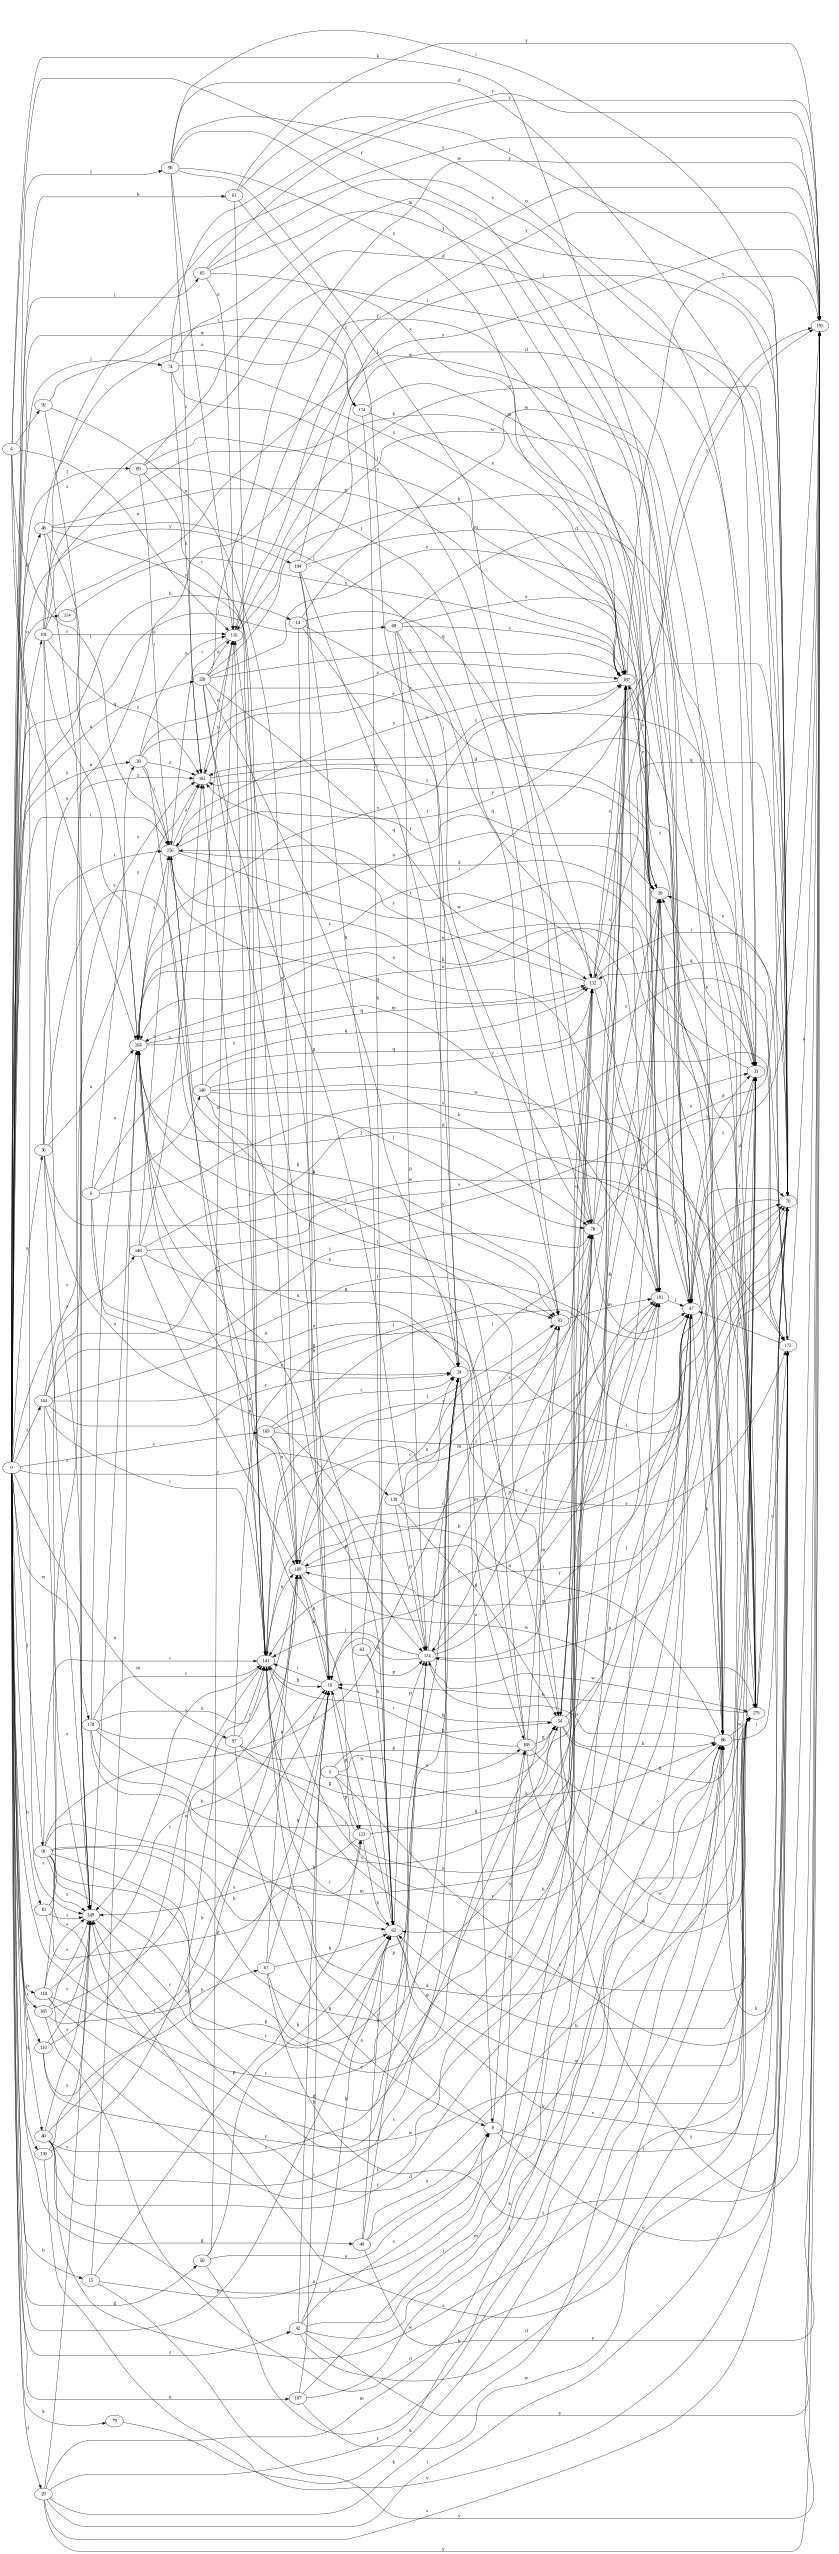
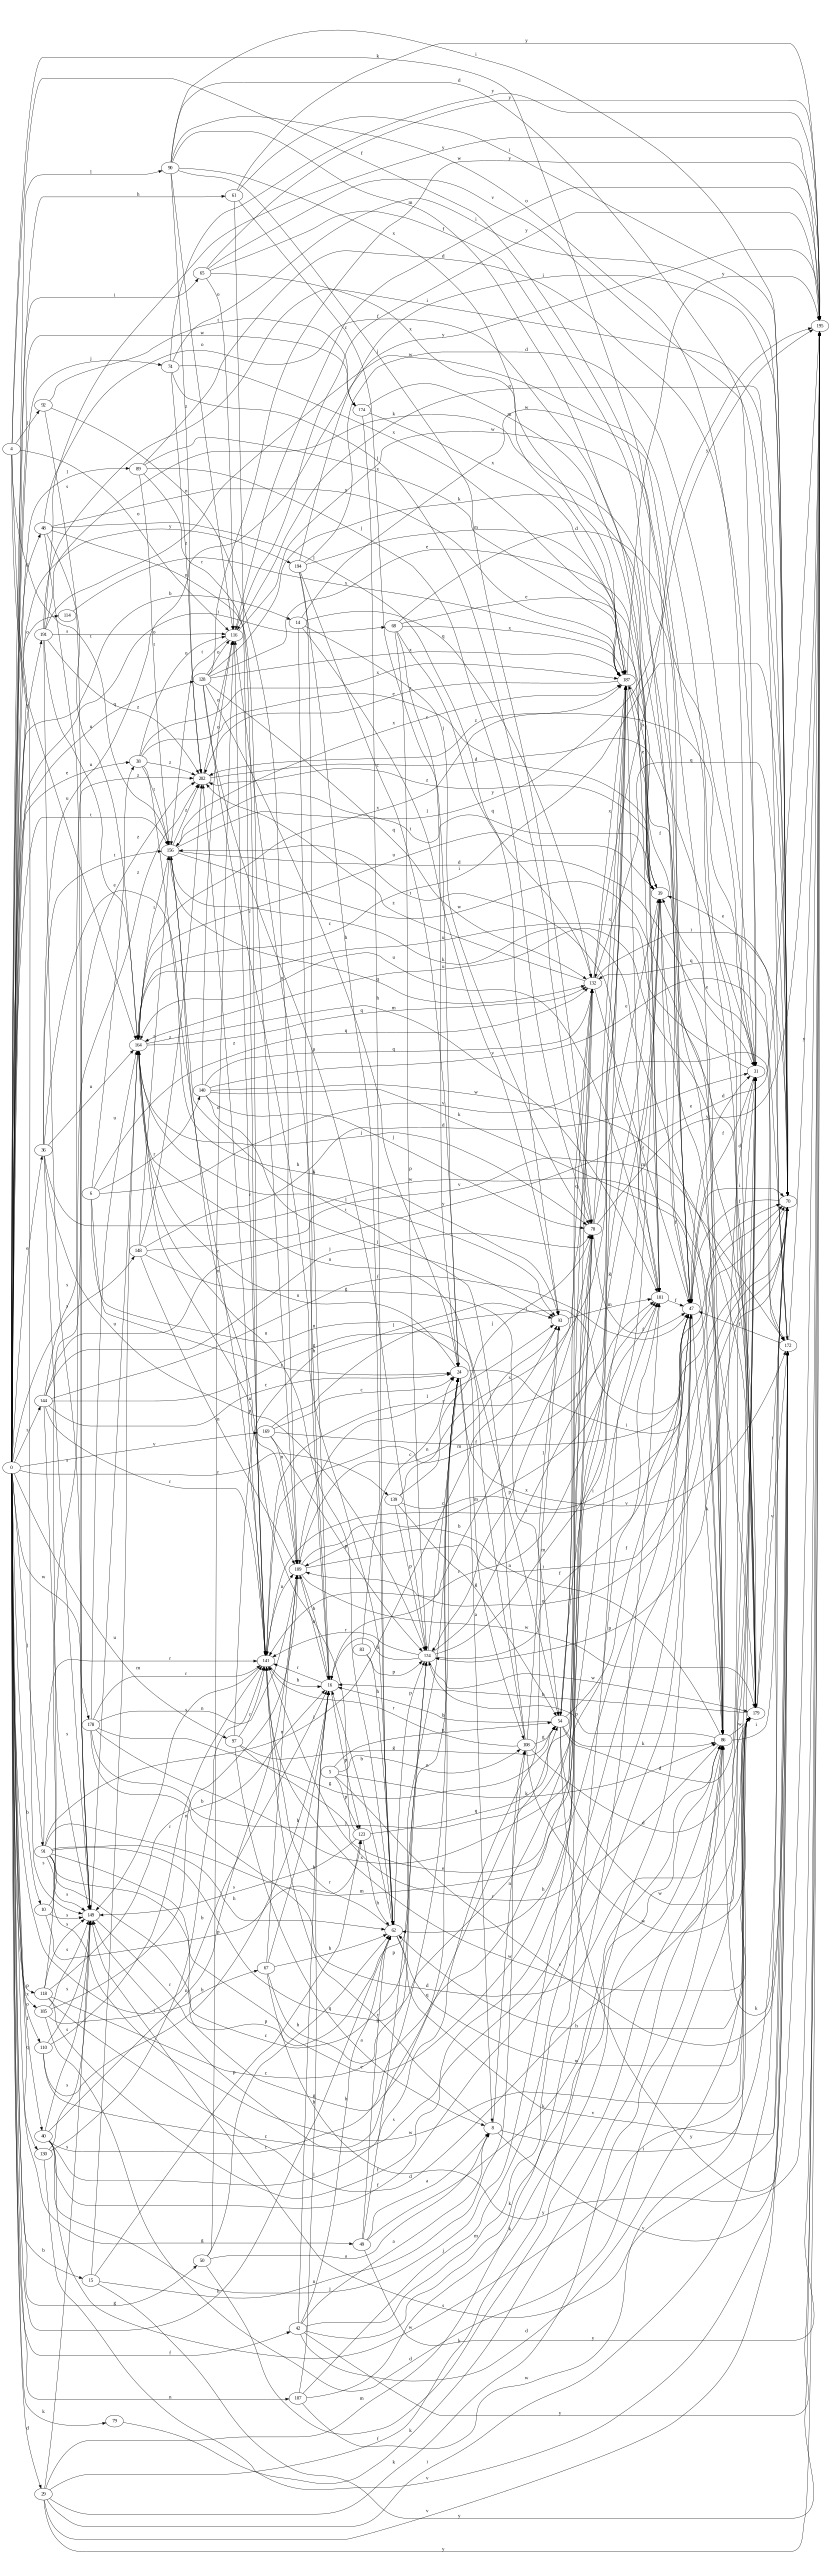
(202, 779) -> (202, 779)
